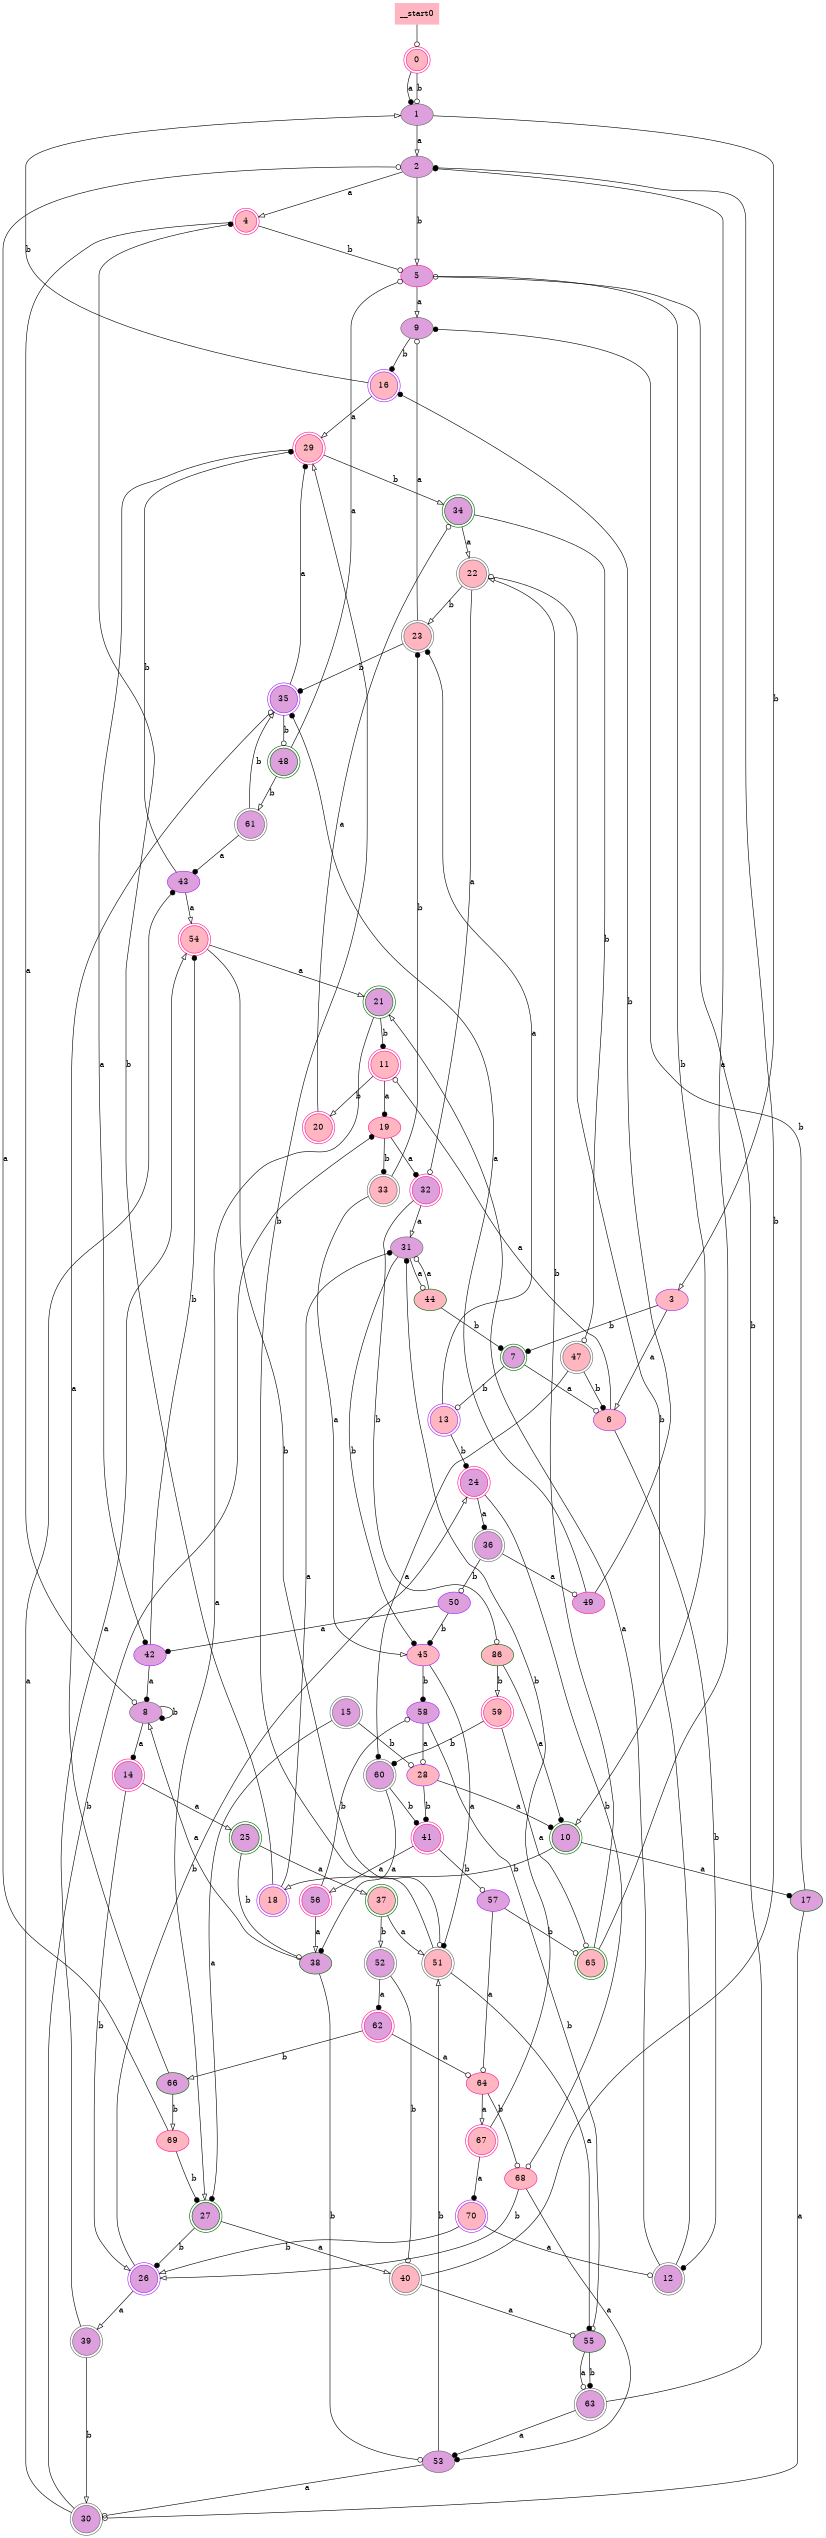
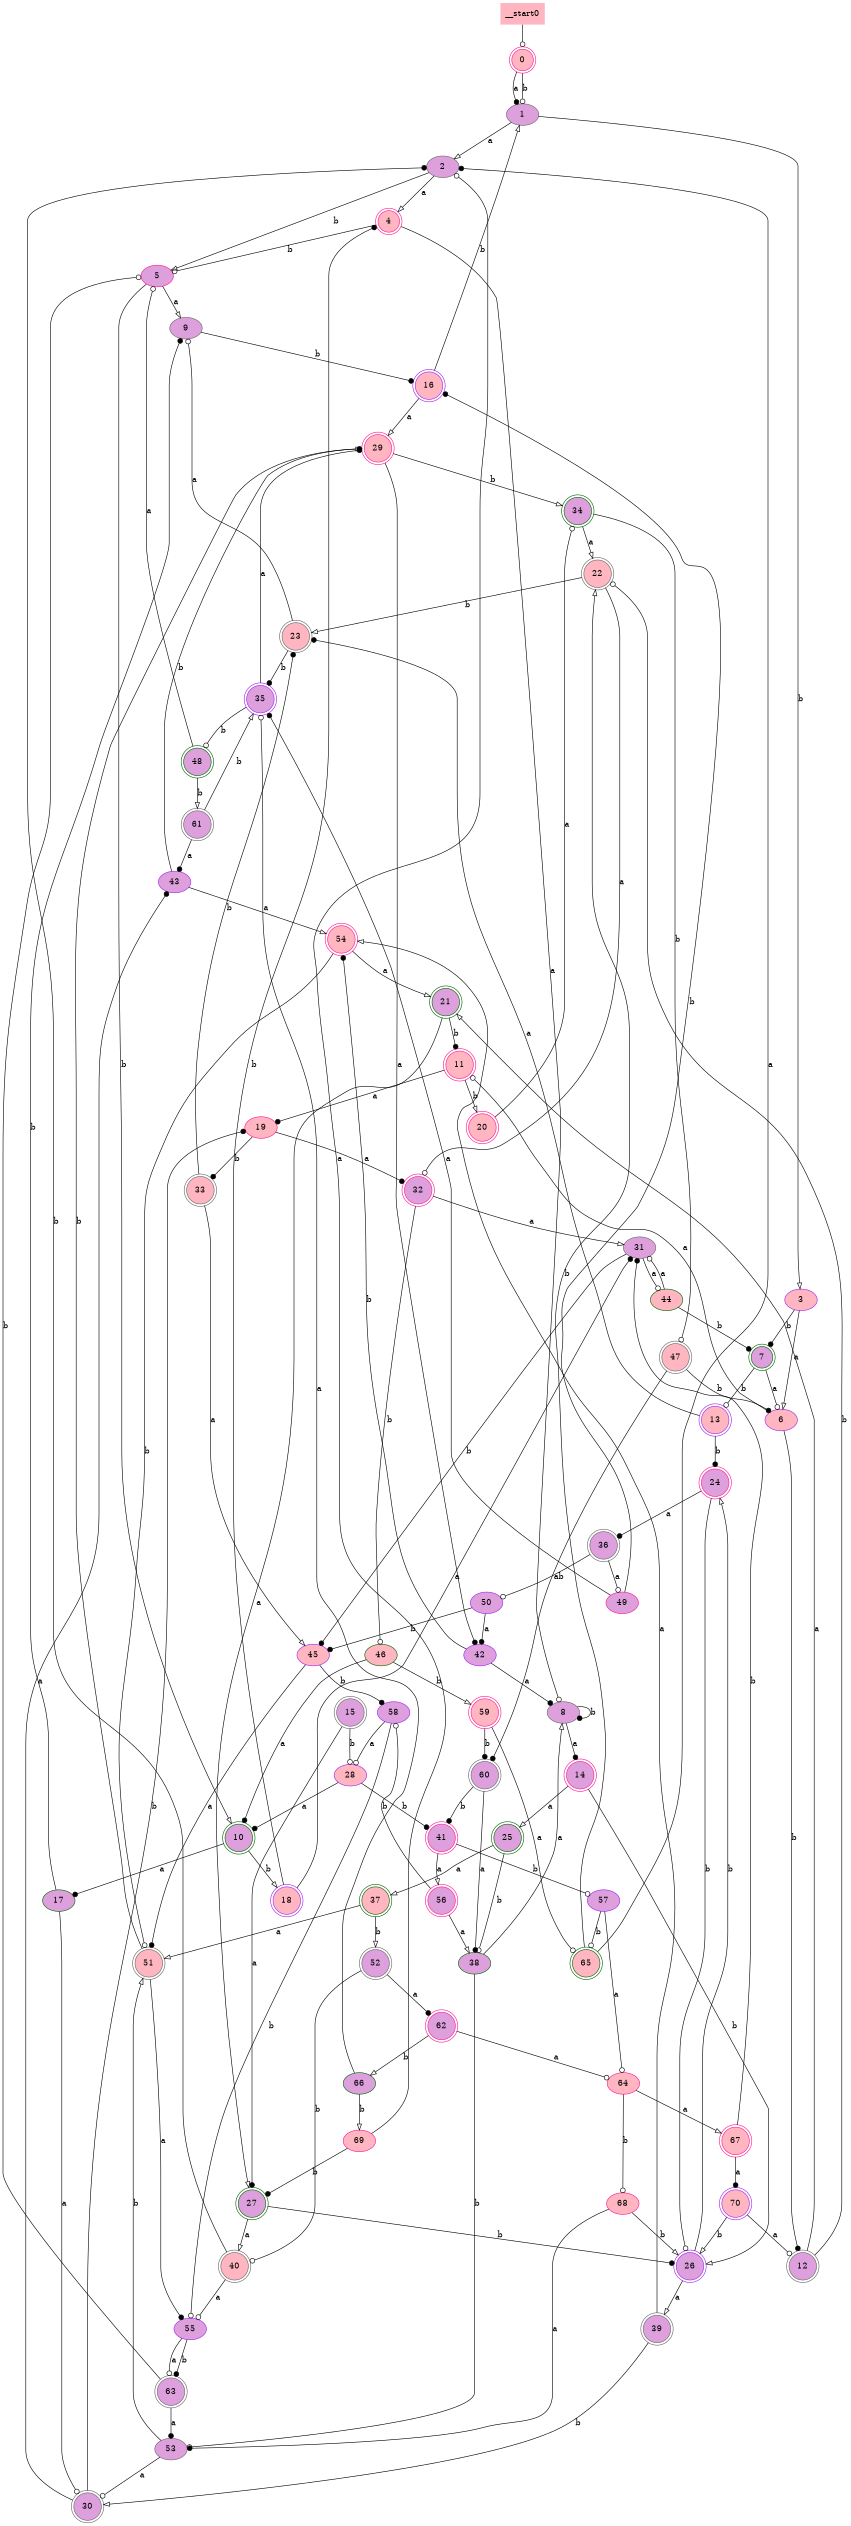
(497, 1655) -> (381, 1655)
(605, 1810) -> (705, 1874)
(589, 2342) -> (190, 2329)
